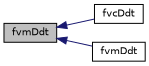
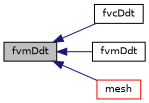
none -> (119, 89)
